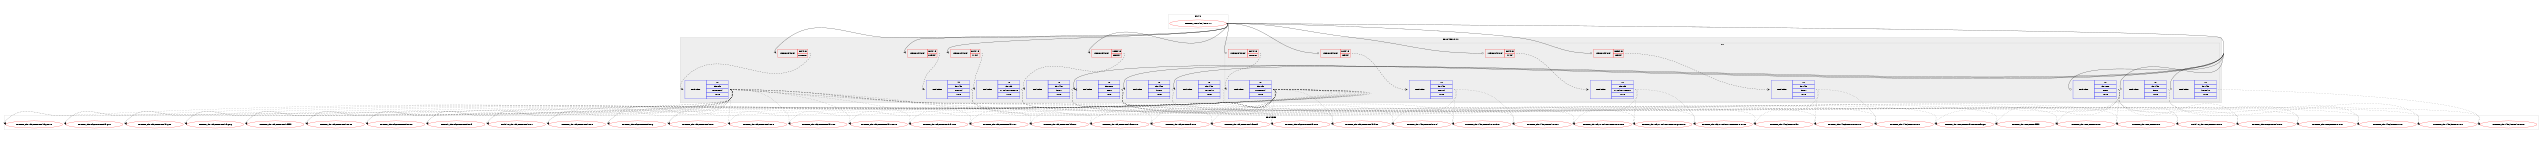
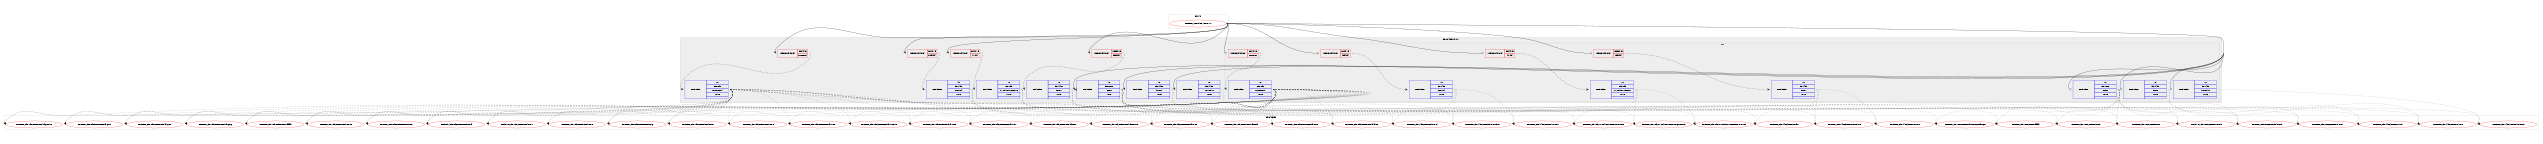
(1181, 124) -> (1181, 124)
